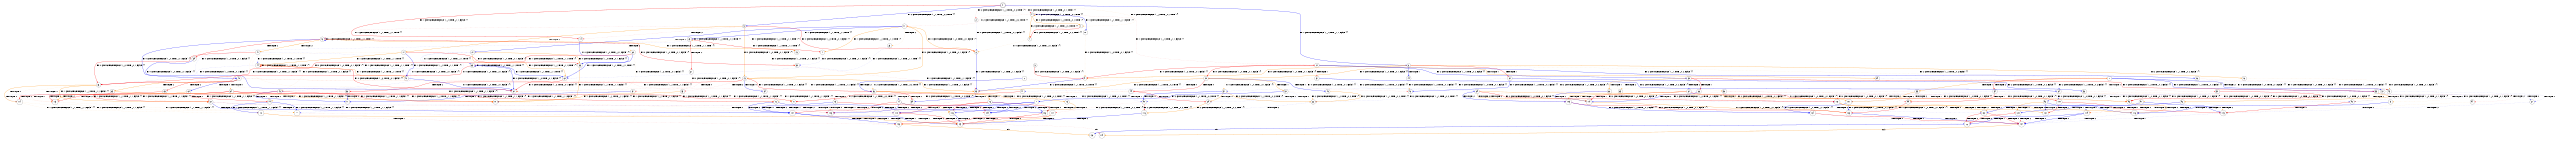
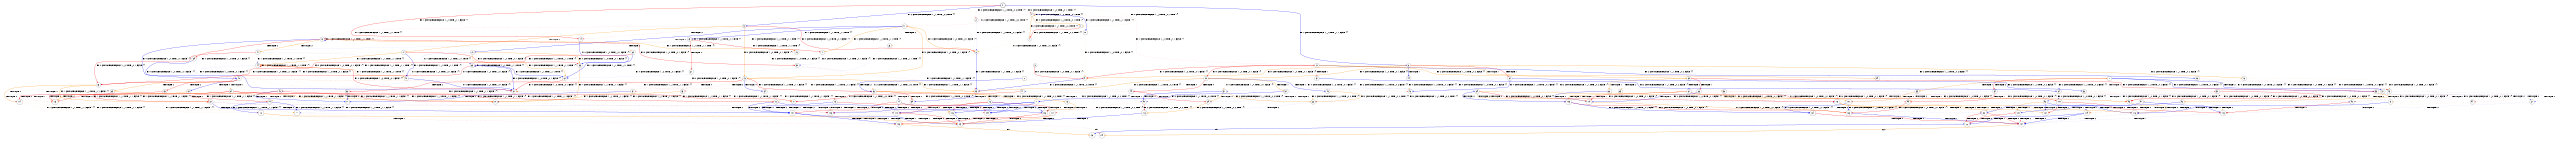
(1502, 76) -> (1502, 76)
